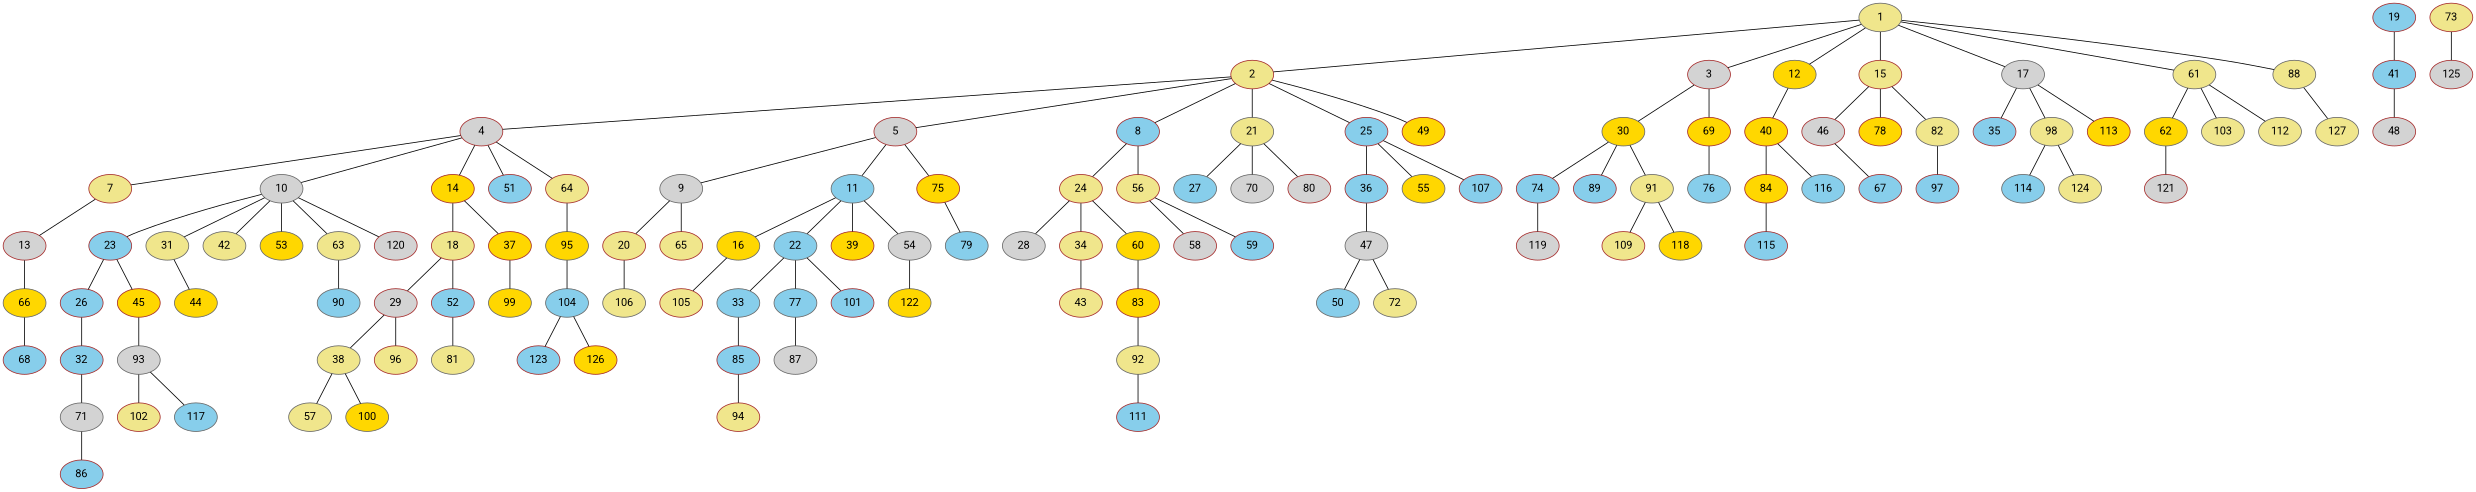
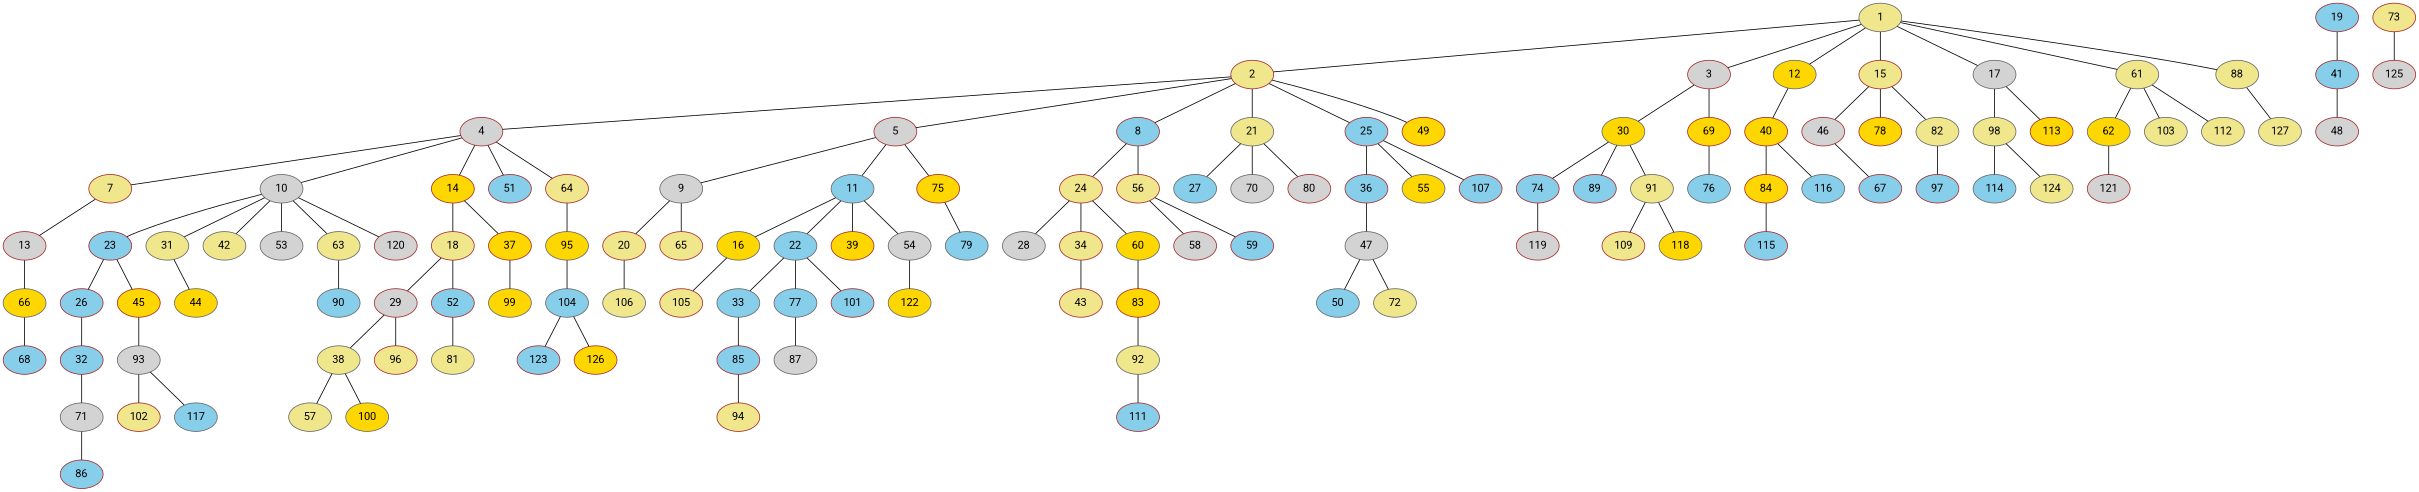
(1995, 132) -> none
(282, 246) -> (282, 246)
